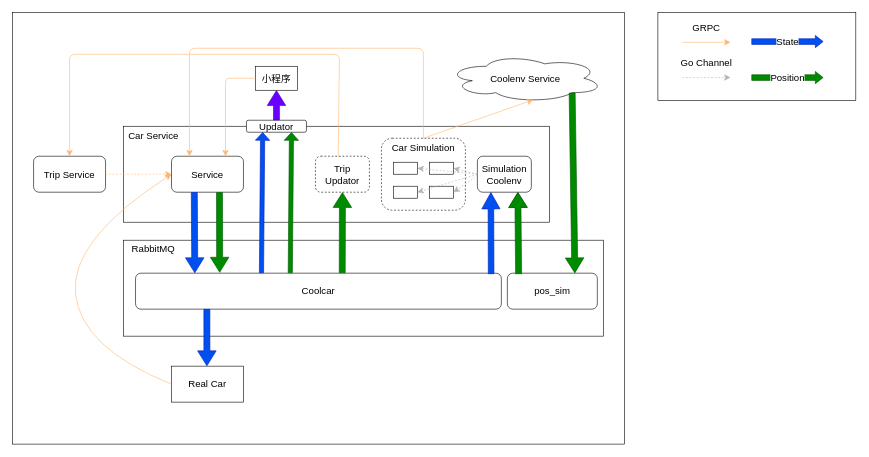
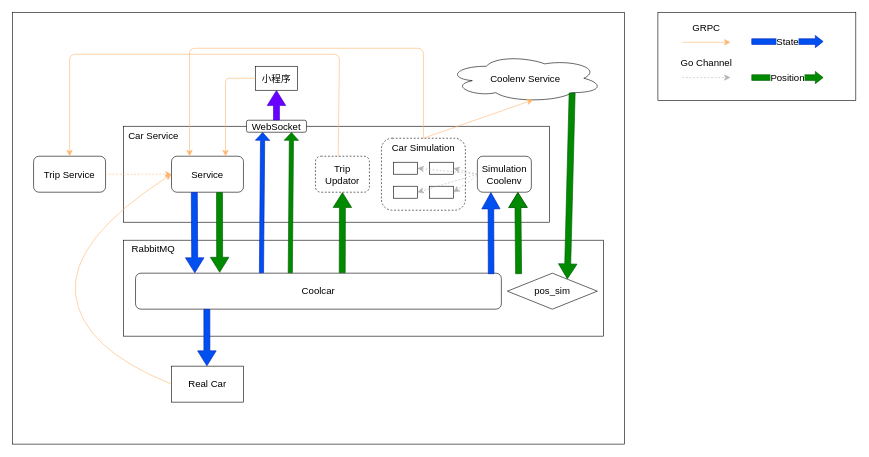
(276, 126) -> (276, 126)
(552, 291) -> (552, 291)
